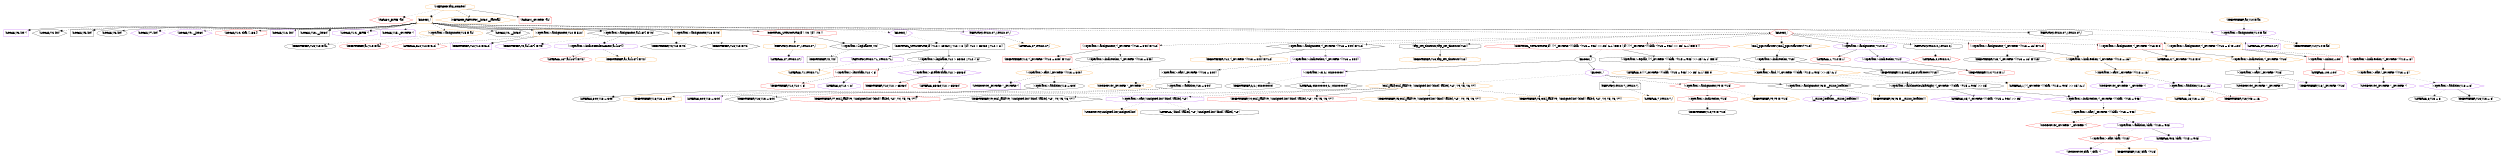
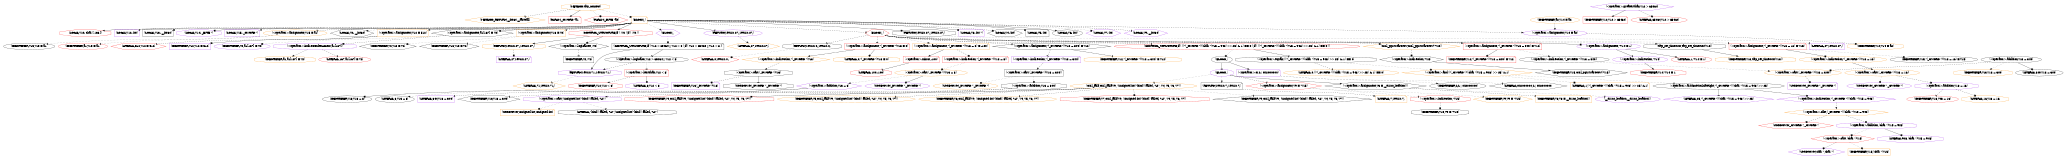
(945, 65) -> (619, 66)
(1054, 78) -> (1911, 66)
